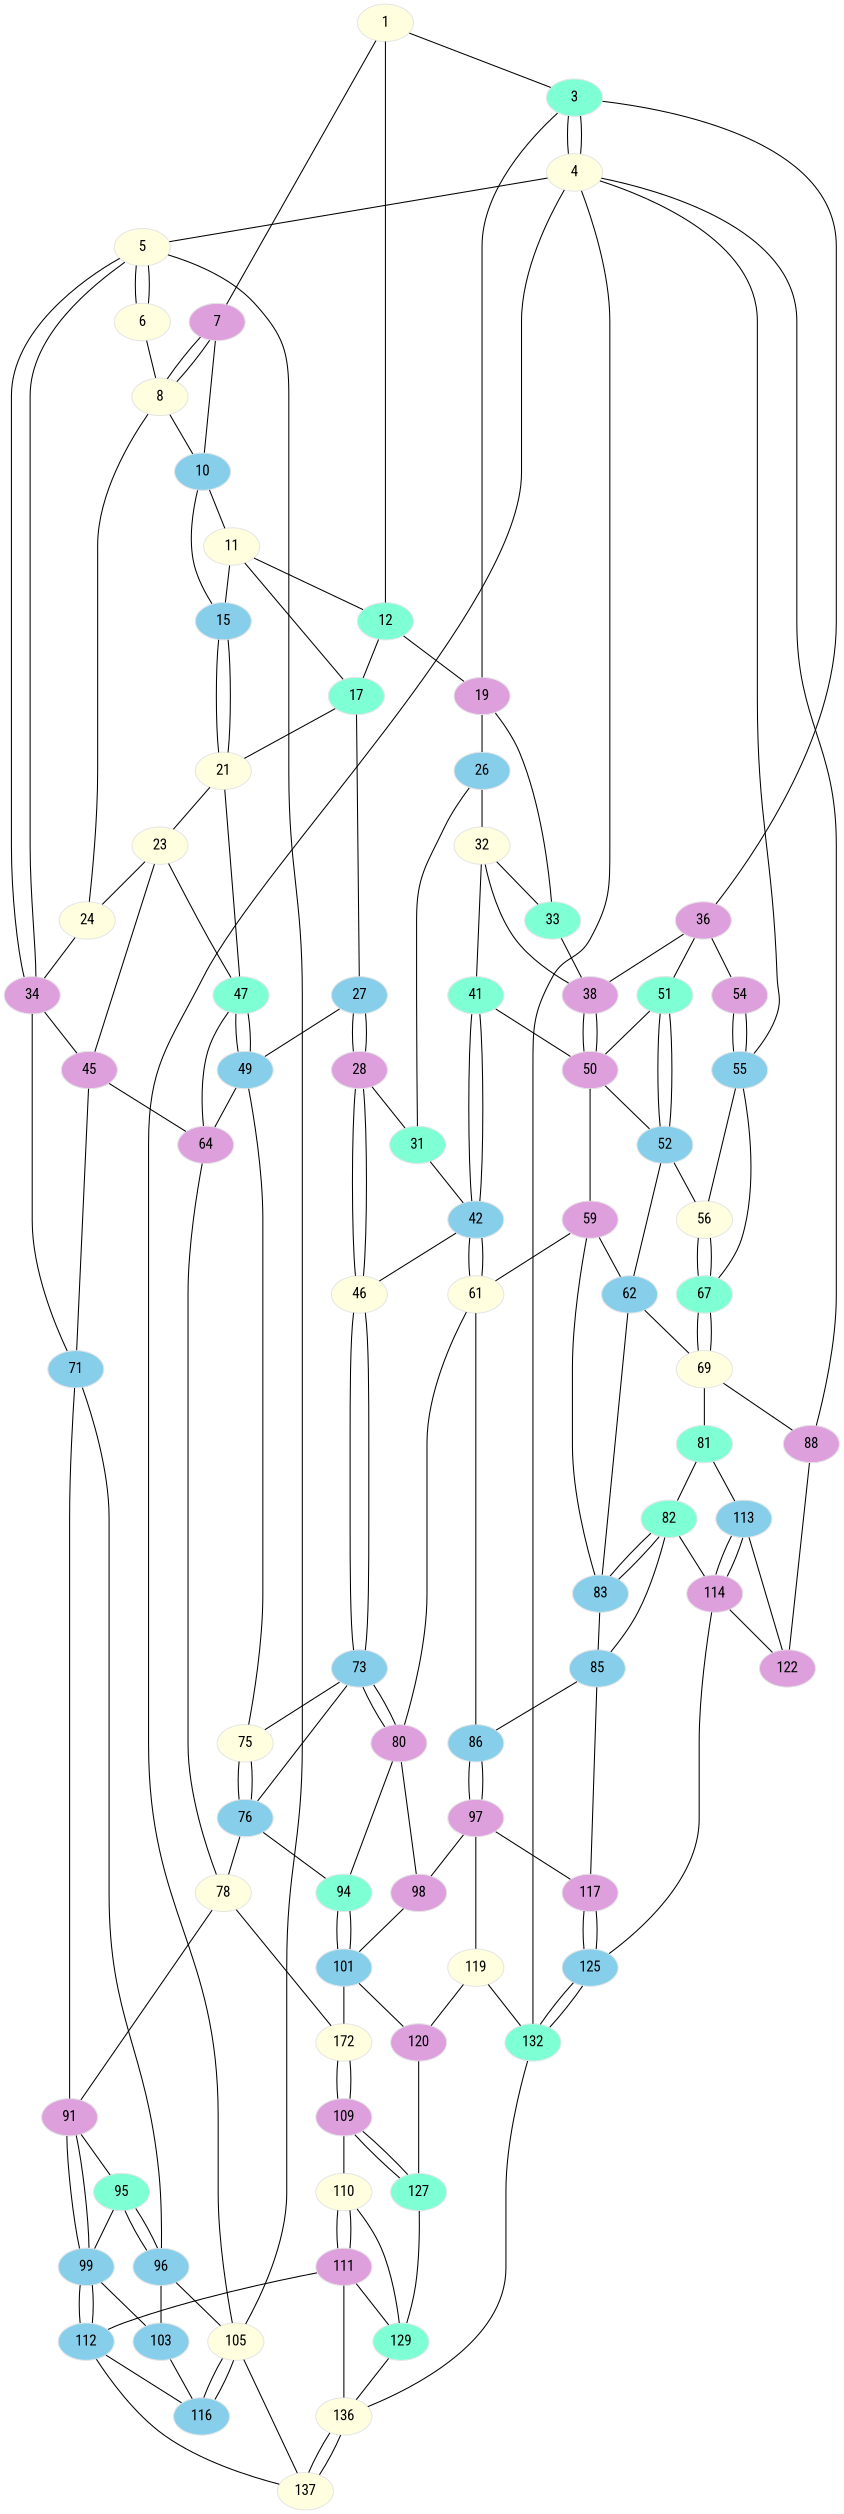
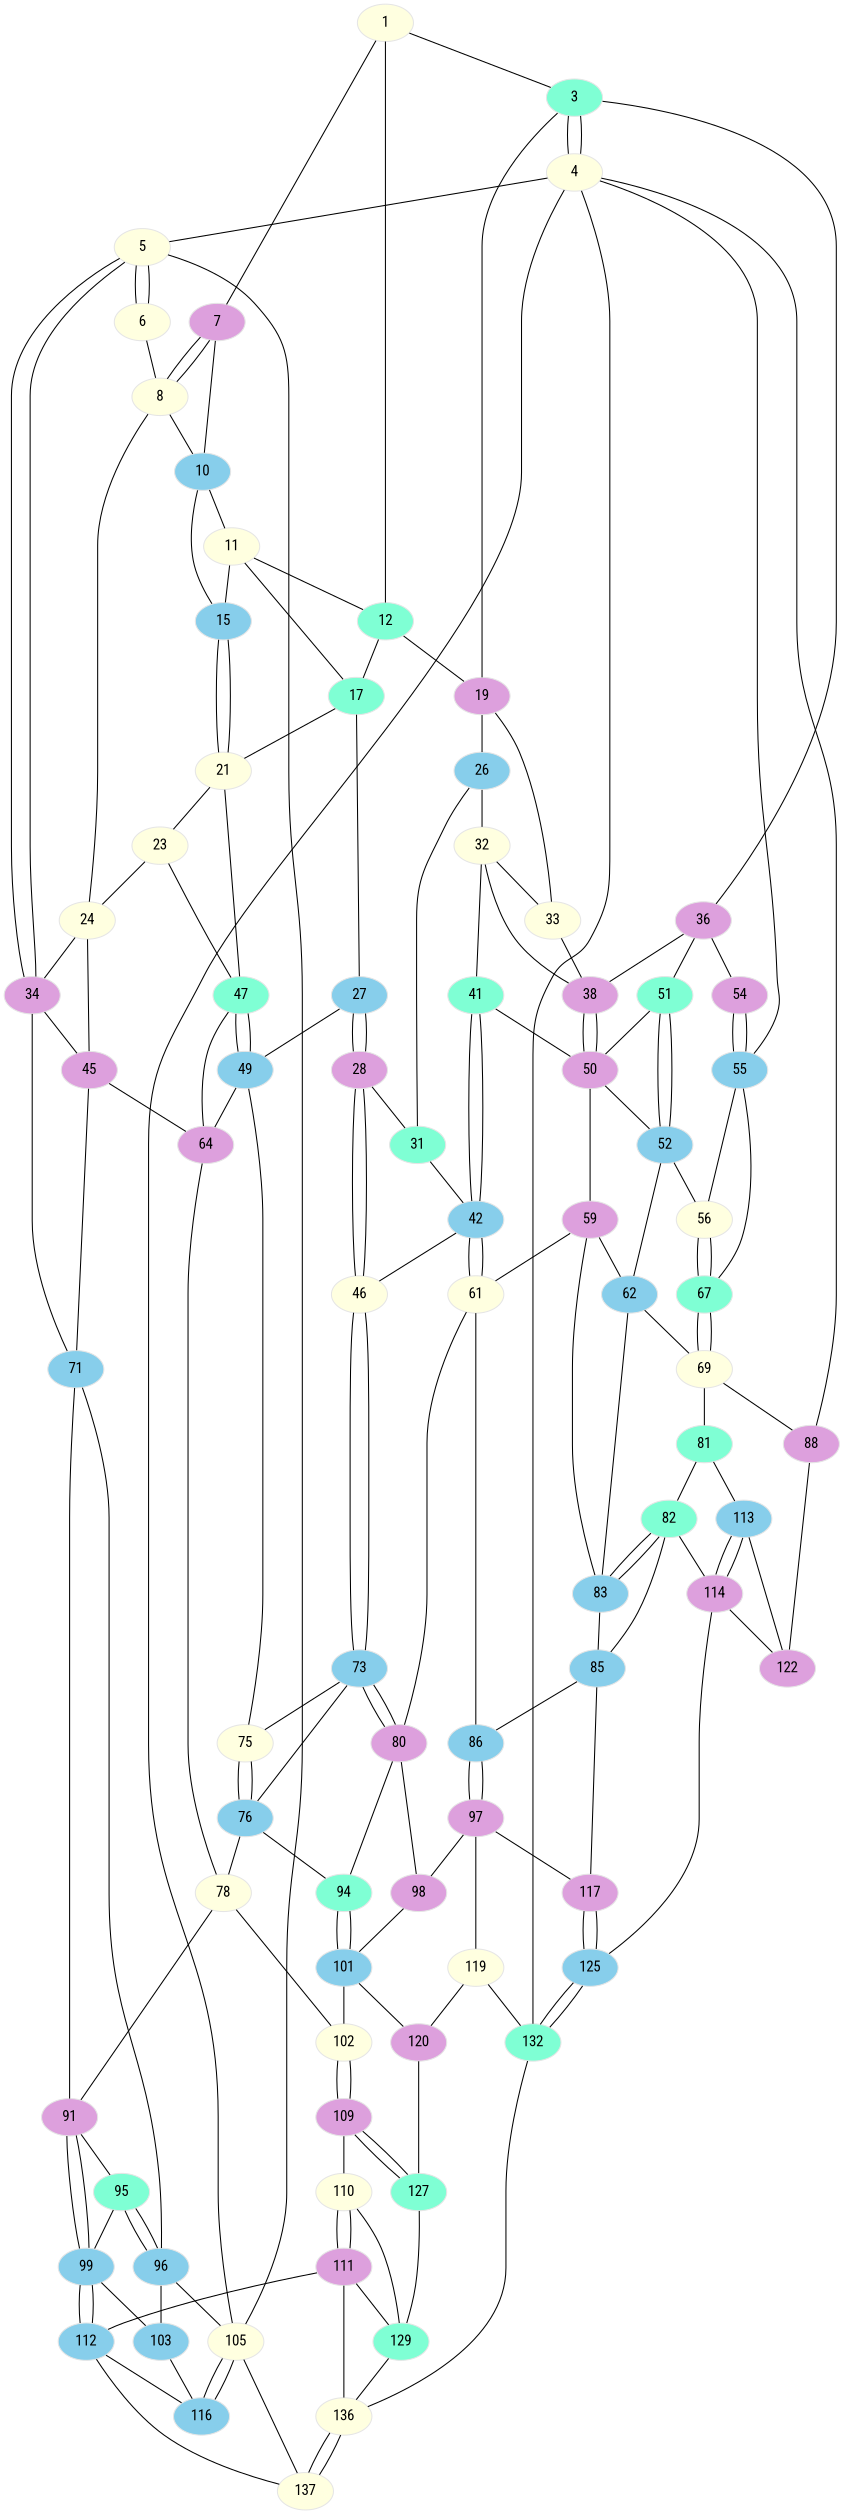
(553, 920) -> (553, 920)
(125, 958) -> (88, 995)
(344, 2042) -> (344, 2042)
